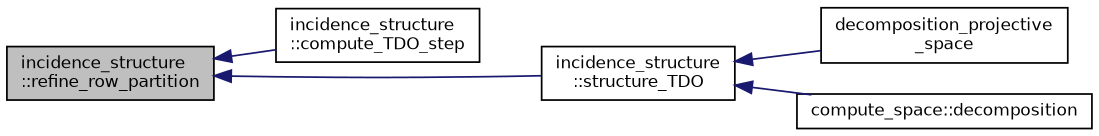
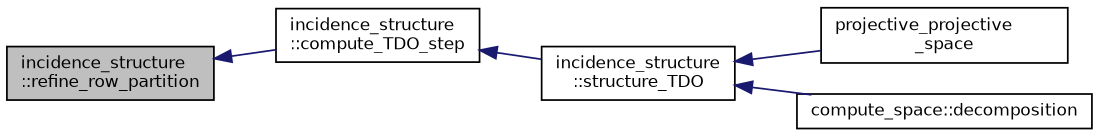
(944, 35) -> (944, 35)
(386, 77) -> (519, 56)
